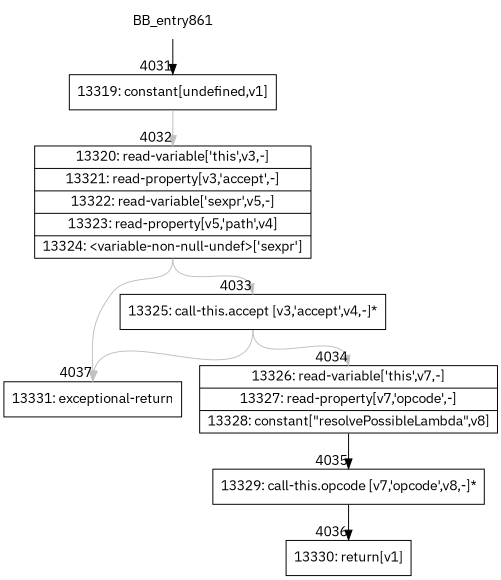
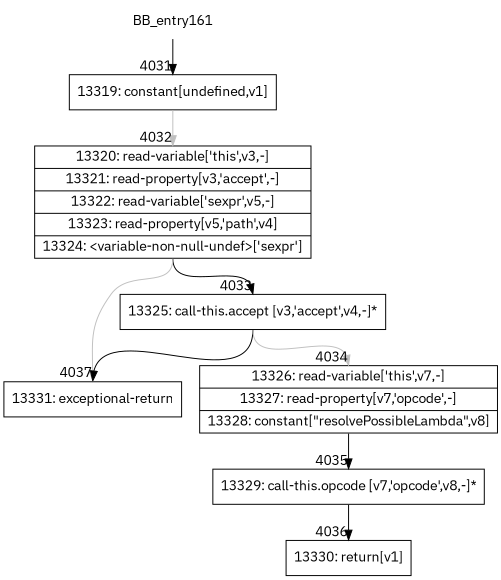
(173, 21) -> (173, 21)
(208, 277) -> (208, 277)
(178, 356) -> (178, 356)
